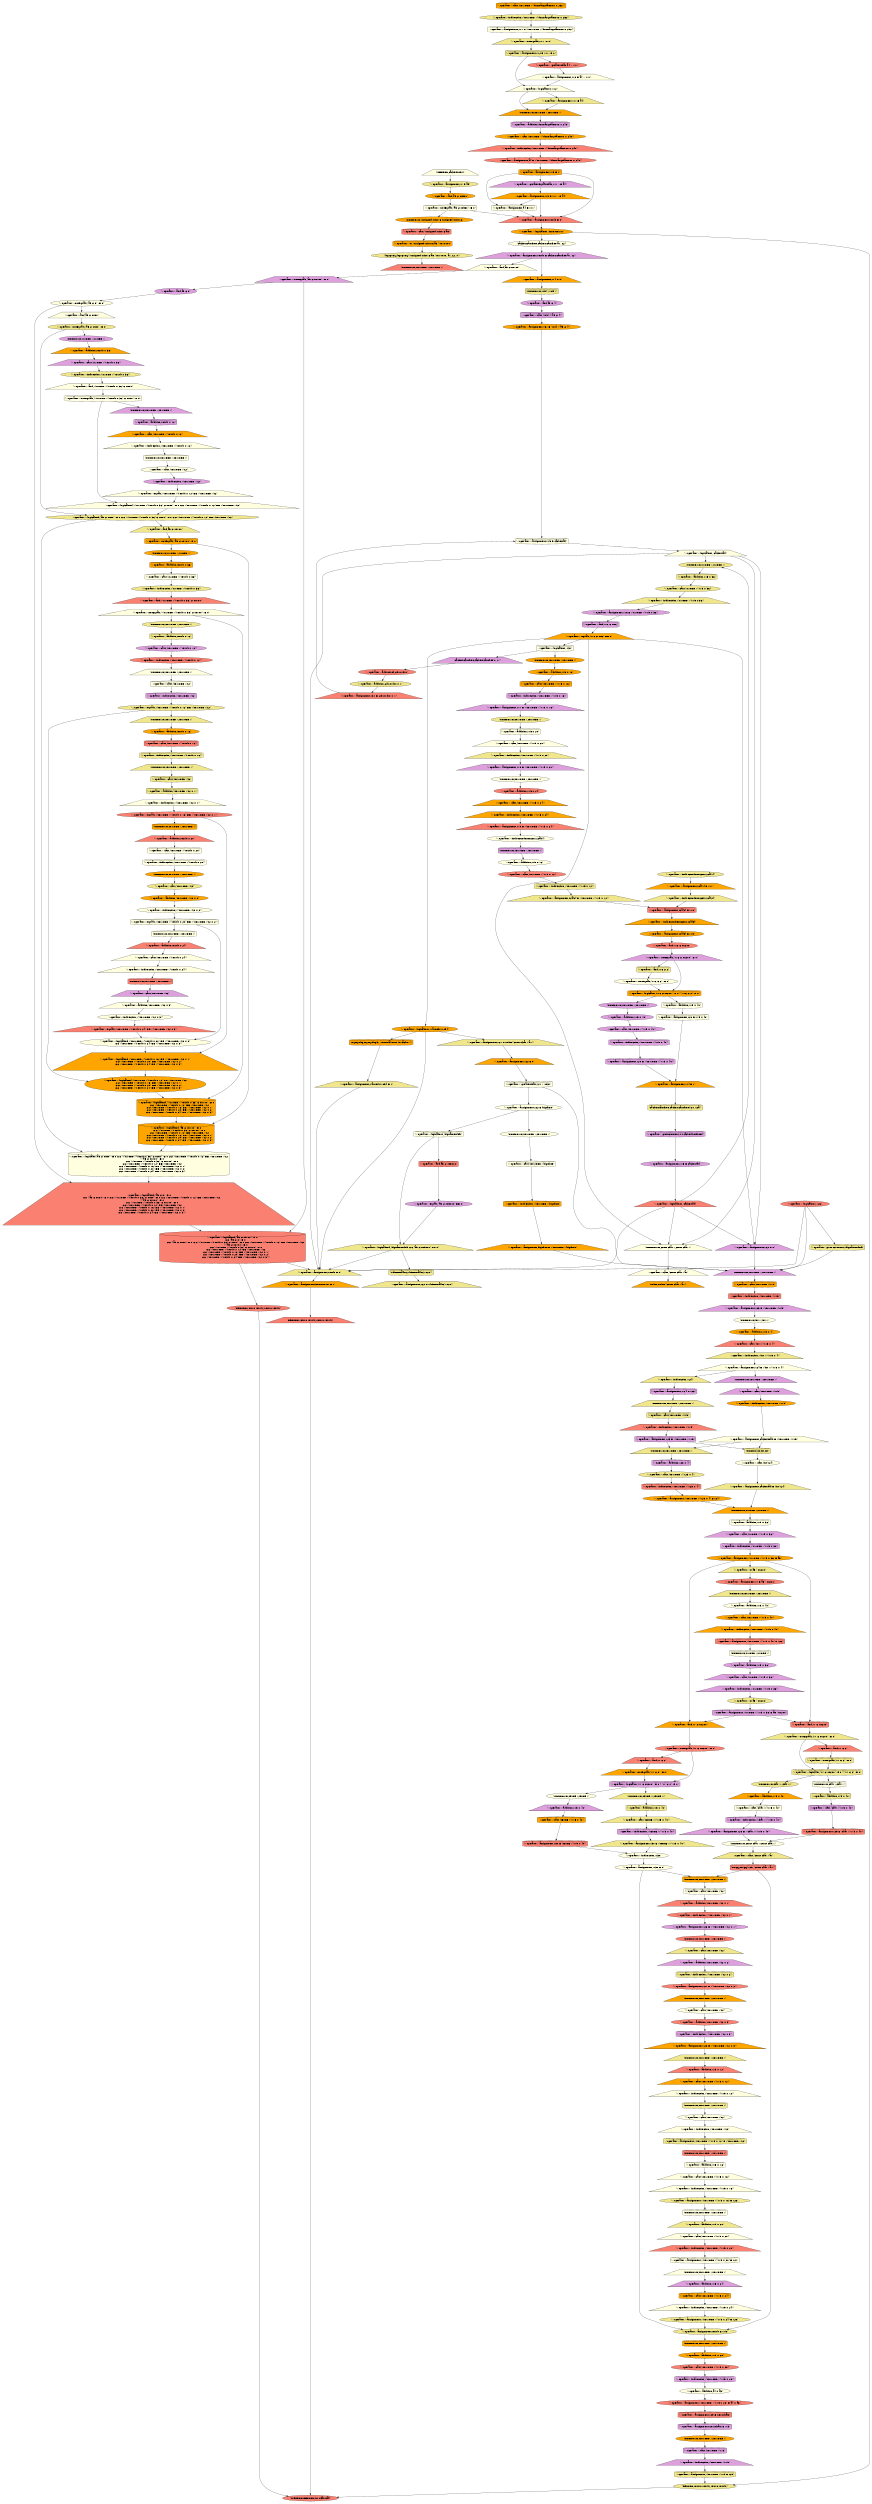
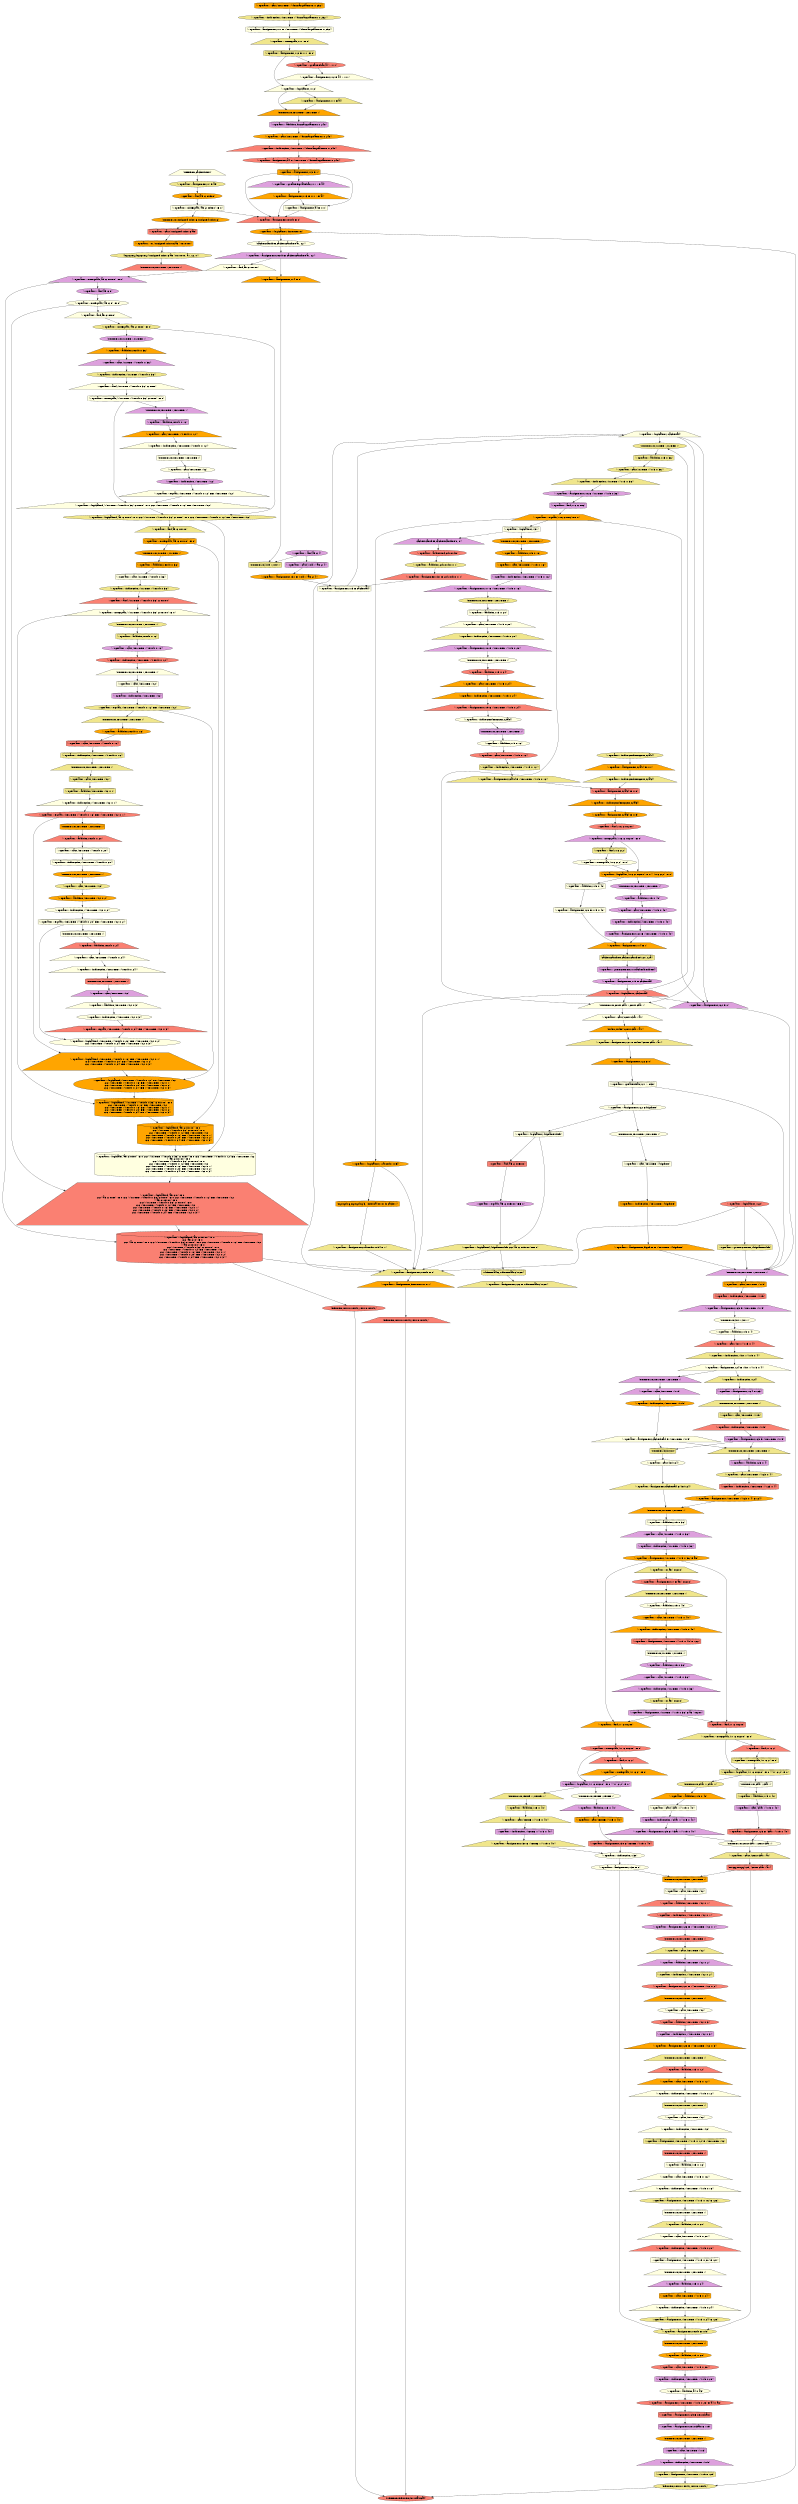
(542, 296) -> (287, 559)
(461, 1035) -> (627, 1035)
(755, 1332) -> (735, 1332)
